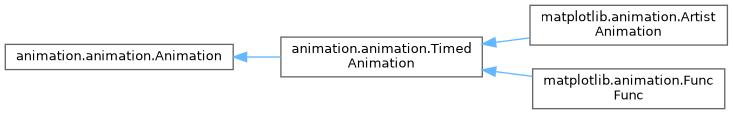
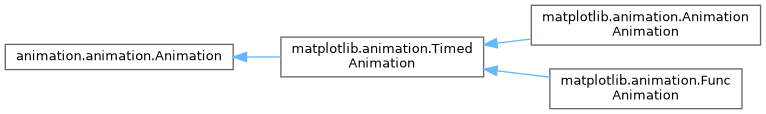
(629, 25) -> (646, 25)
(382, 57) -> (382, 57)
(629, 89) -> (646, 89)
